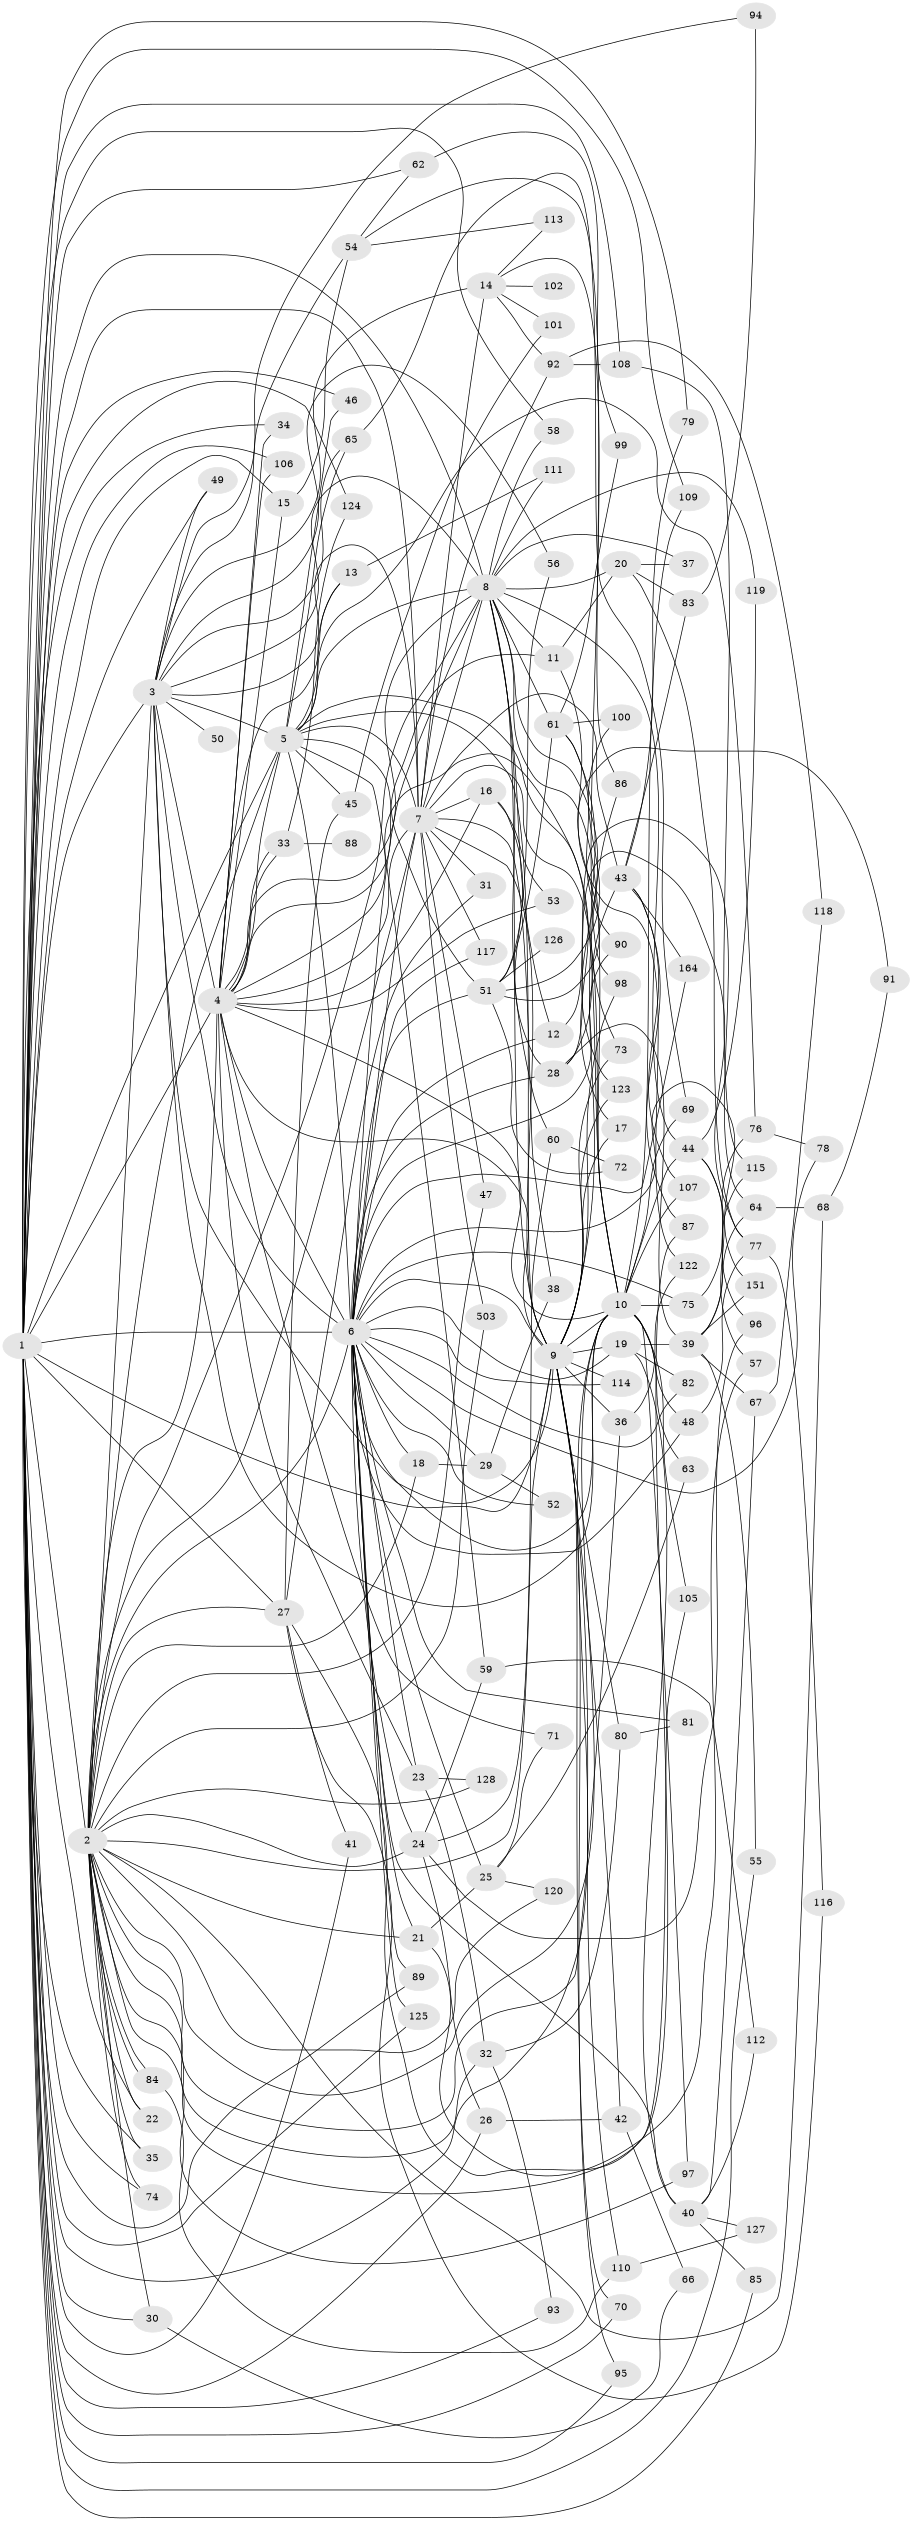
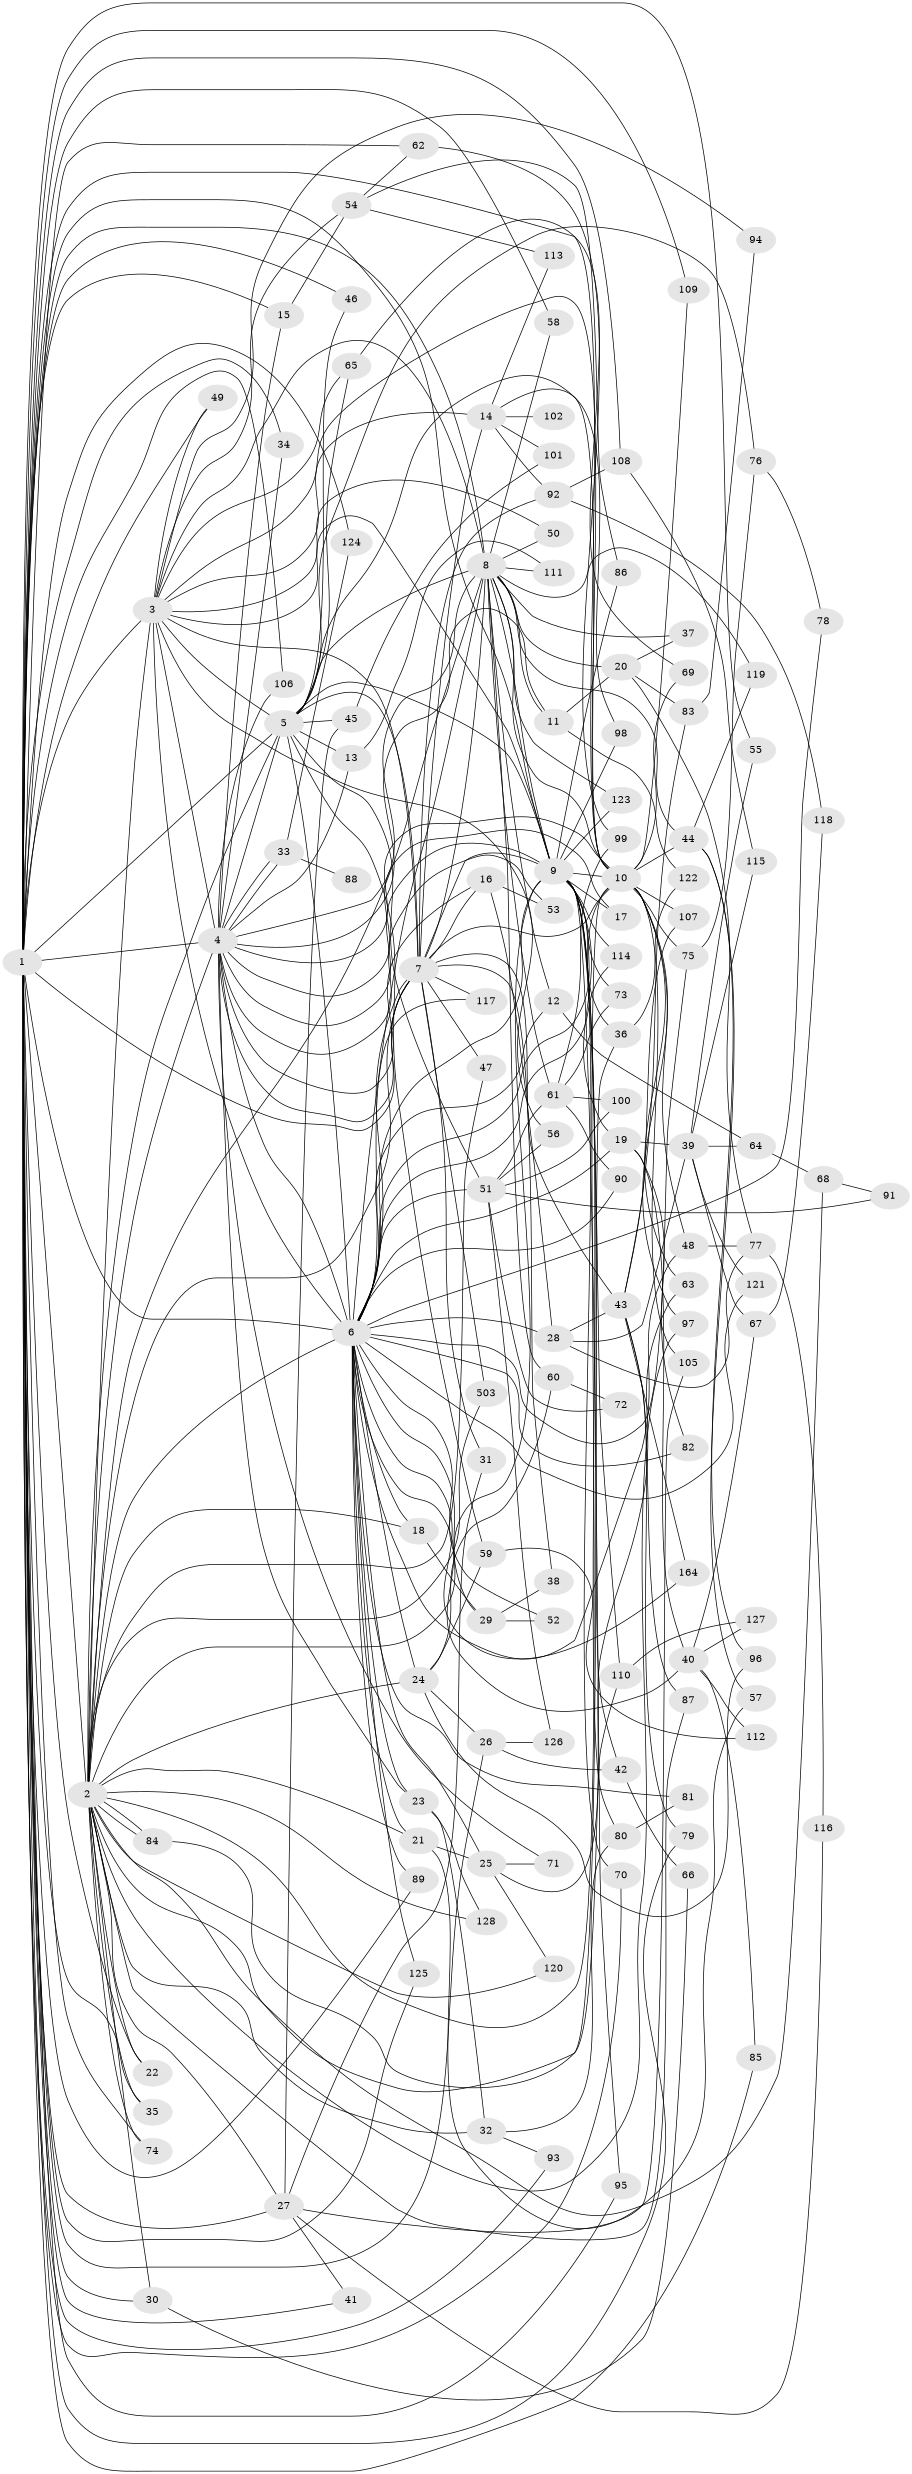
none -> (525, 548)
(756, 1286) -> (756, 1285)
none -> (520, 1742)
